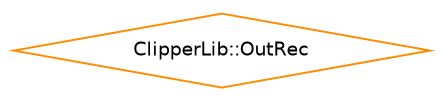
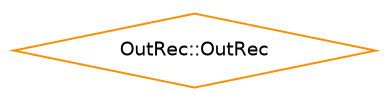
(222, 51) -> (195, 51)
